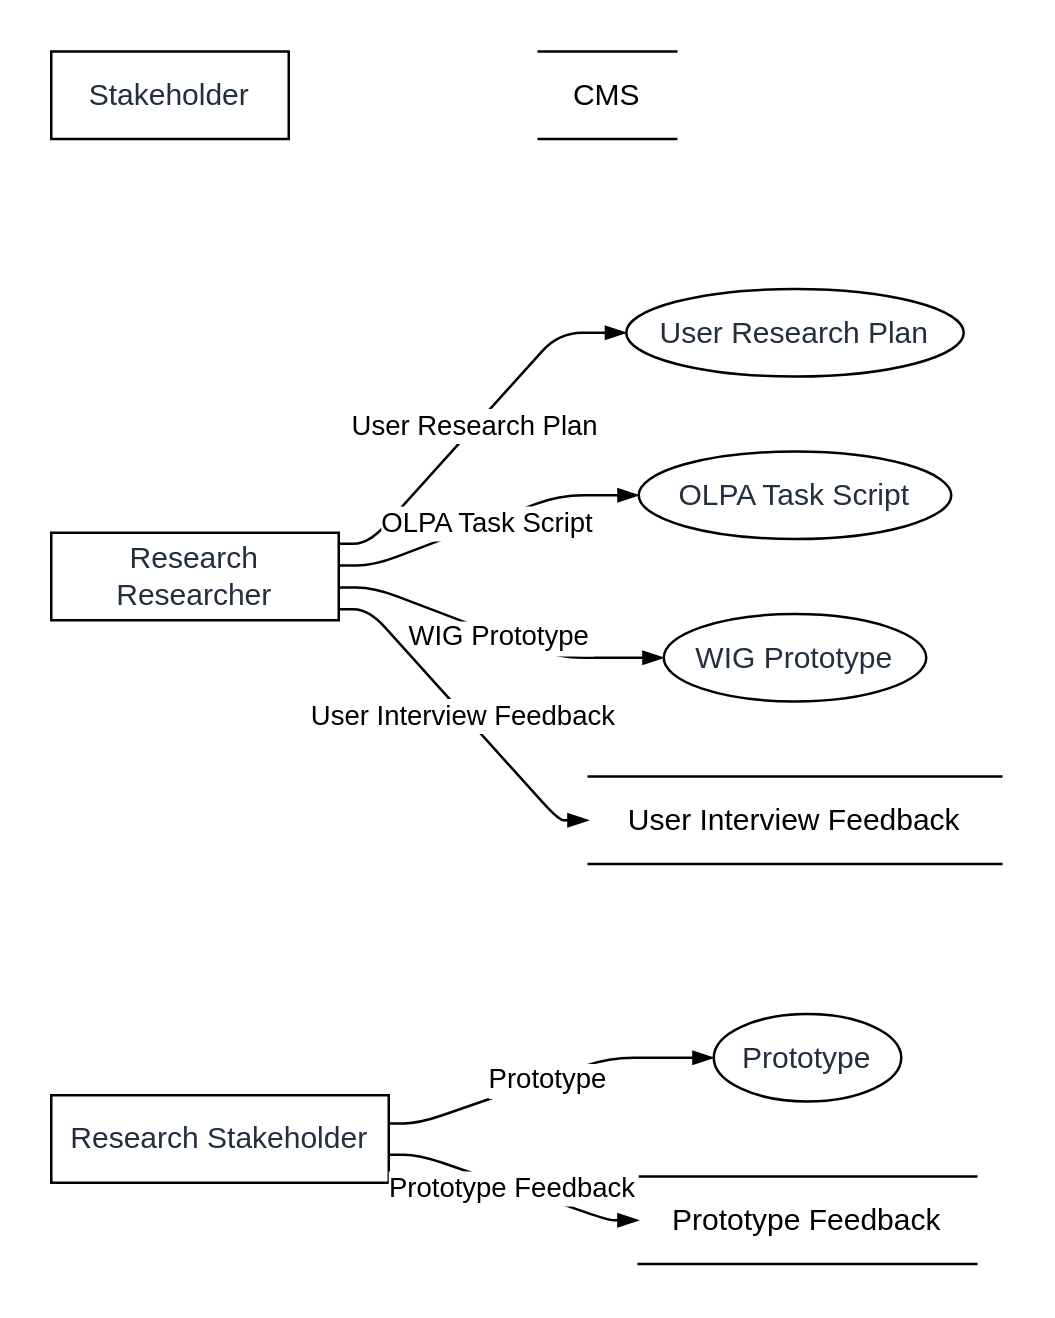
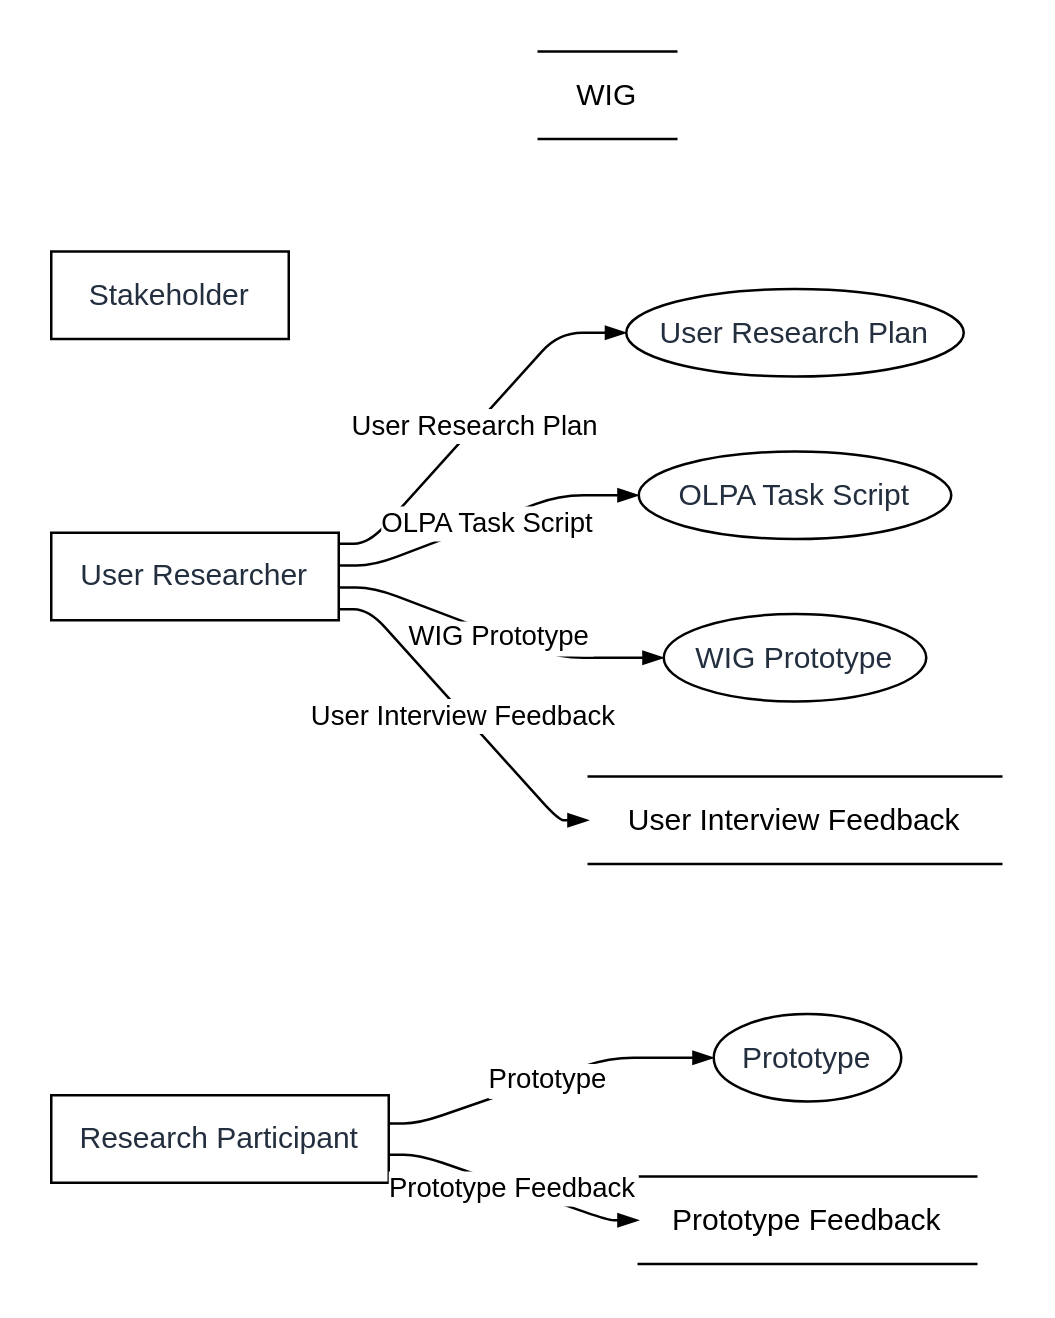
(170, 95) -> (170, 295)
(608, 96) -> (608, 96)
(195, 576) -> (195, 576)
(220, 1139) -> (220, 1139)
